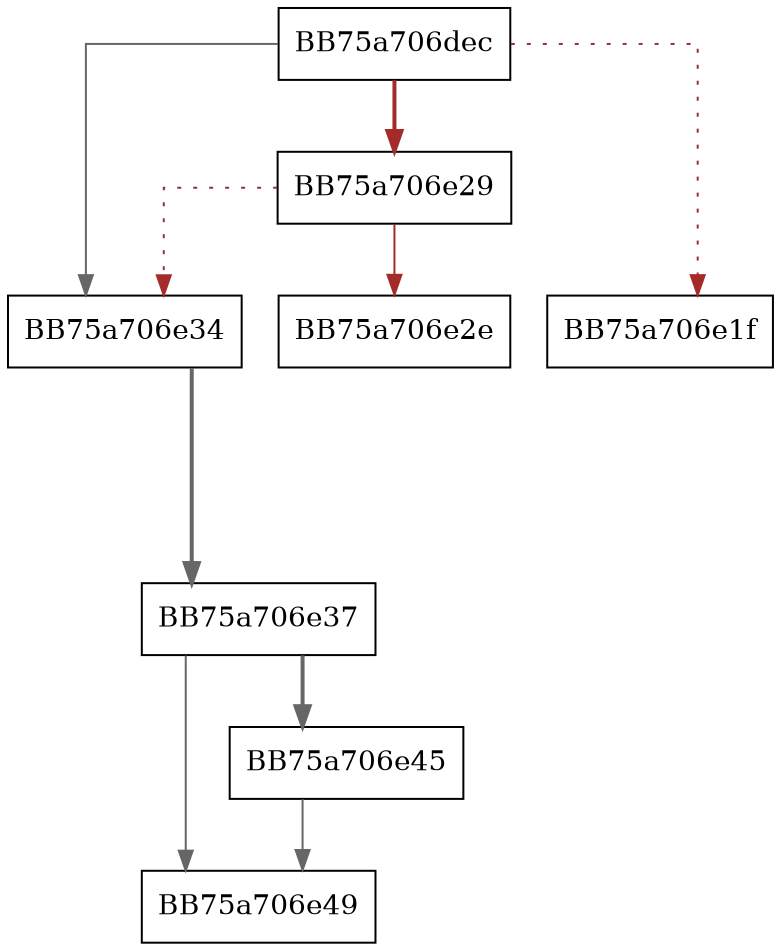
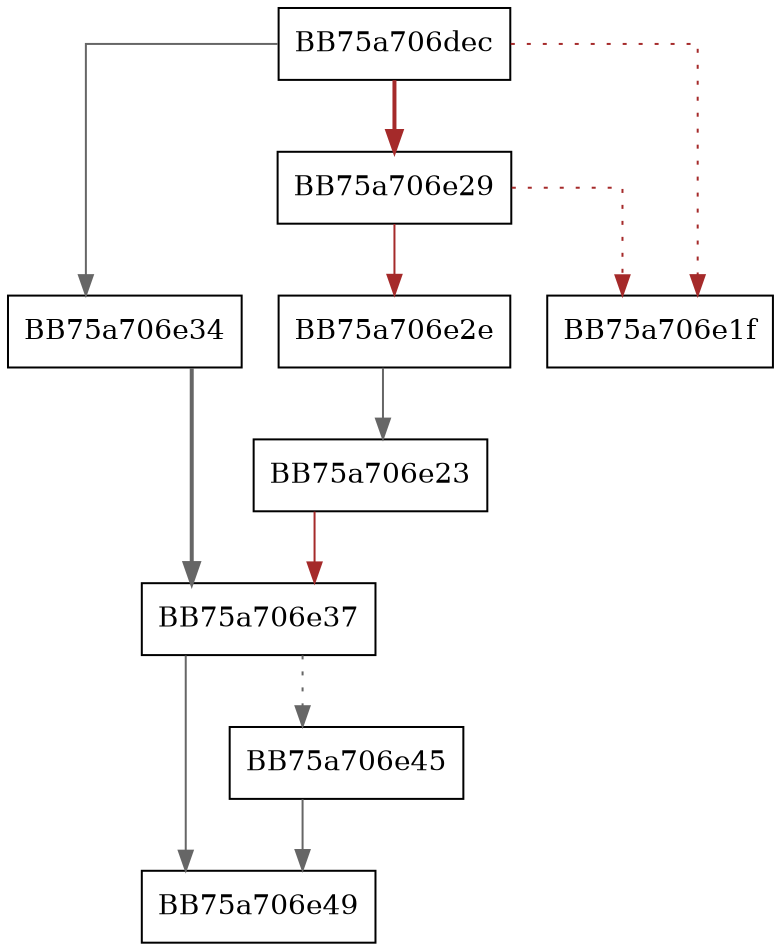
(177, 188) -> (611, 188)
none -> (370, 475)
(303, 681) -> (303, 681)
